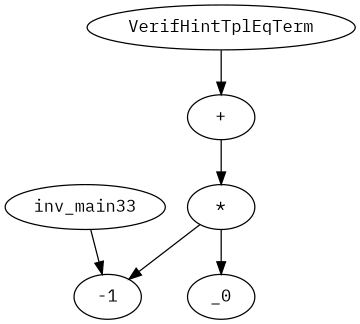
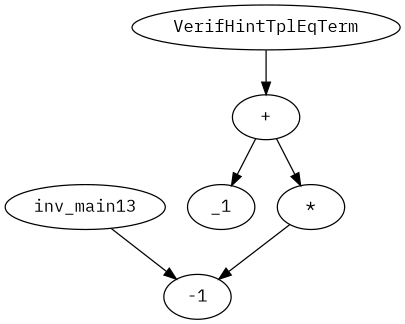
(85, 207) -> (85, 207)
none -> (221, 207)
(221, 297) -> none
